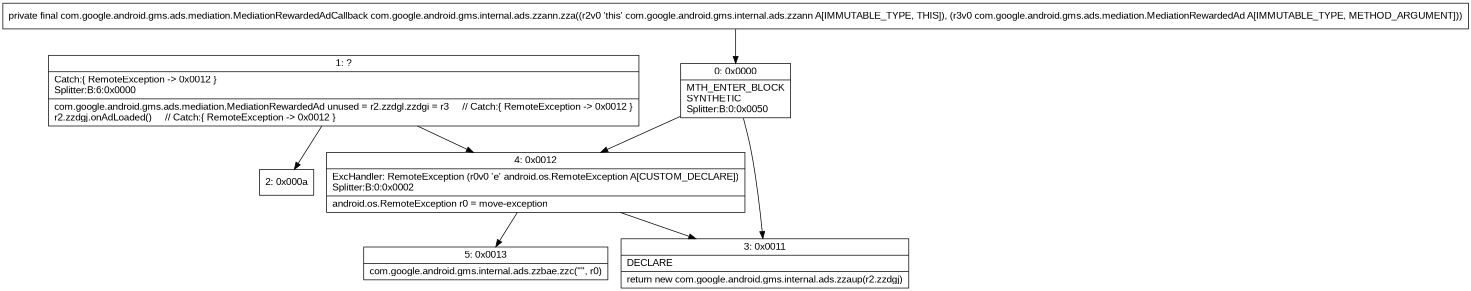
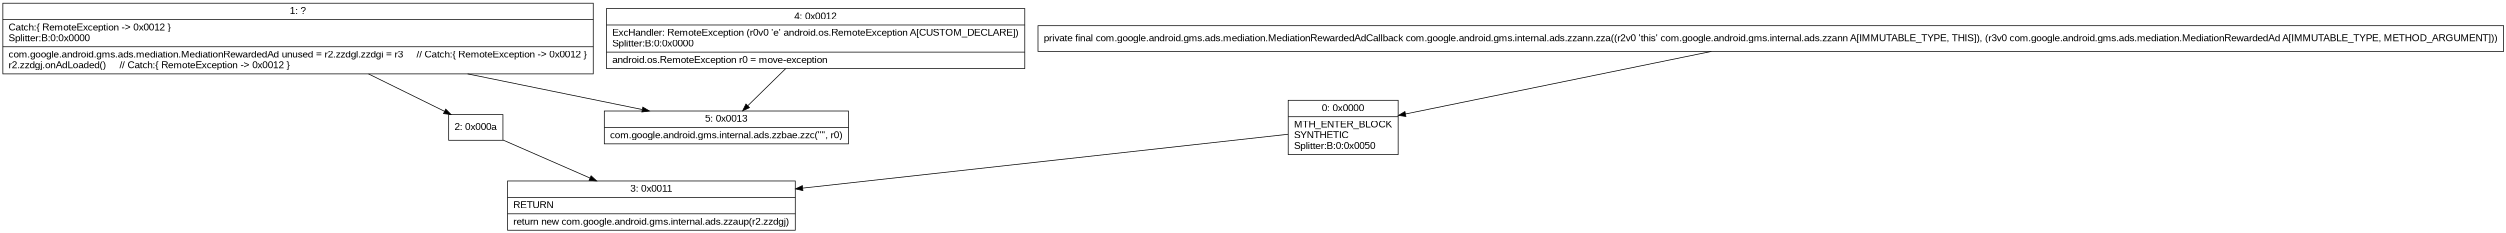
(95, 90) -> (50, 38)
(644, 133) -> none
(442, 138) -> (555, 92)
(373, 187) -> (653, 44)
(655, 224) -> (547, 159)
(650, 263) -> (534, 205)
